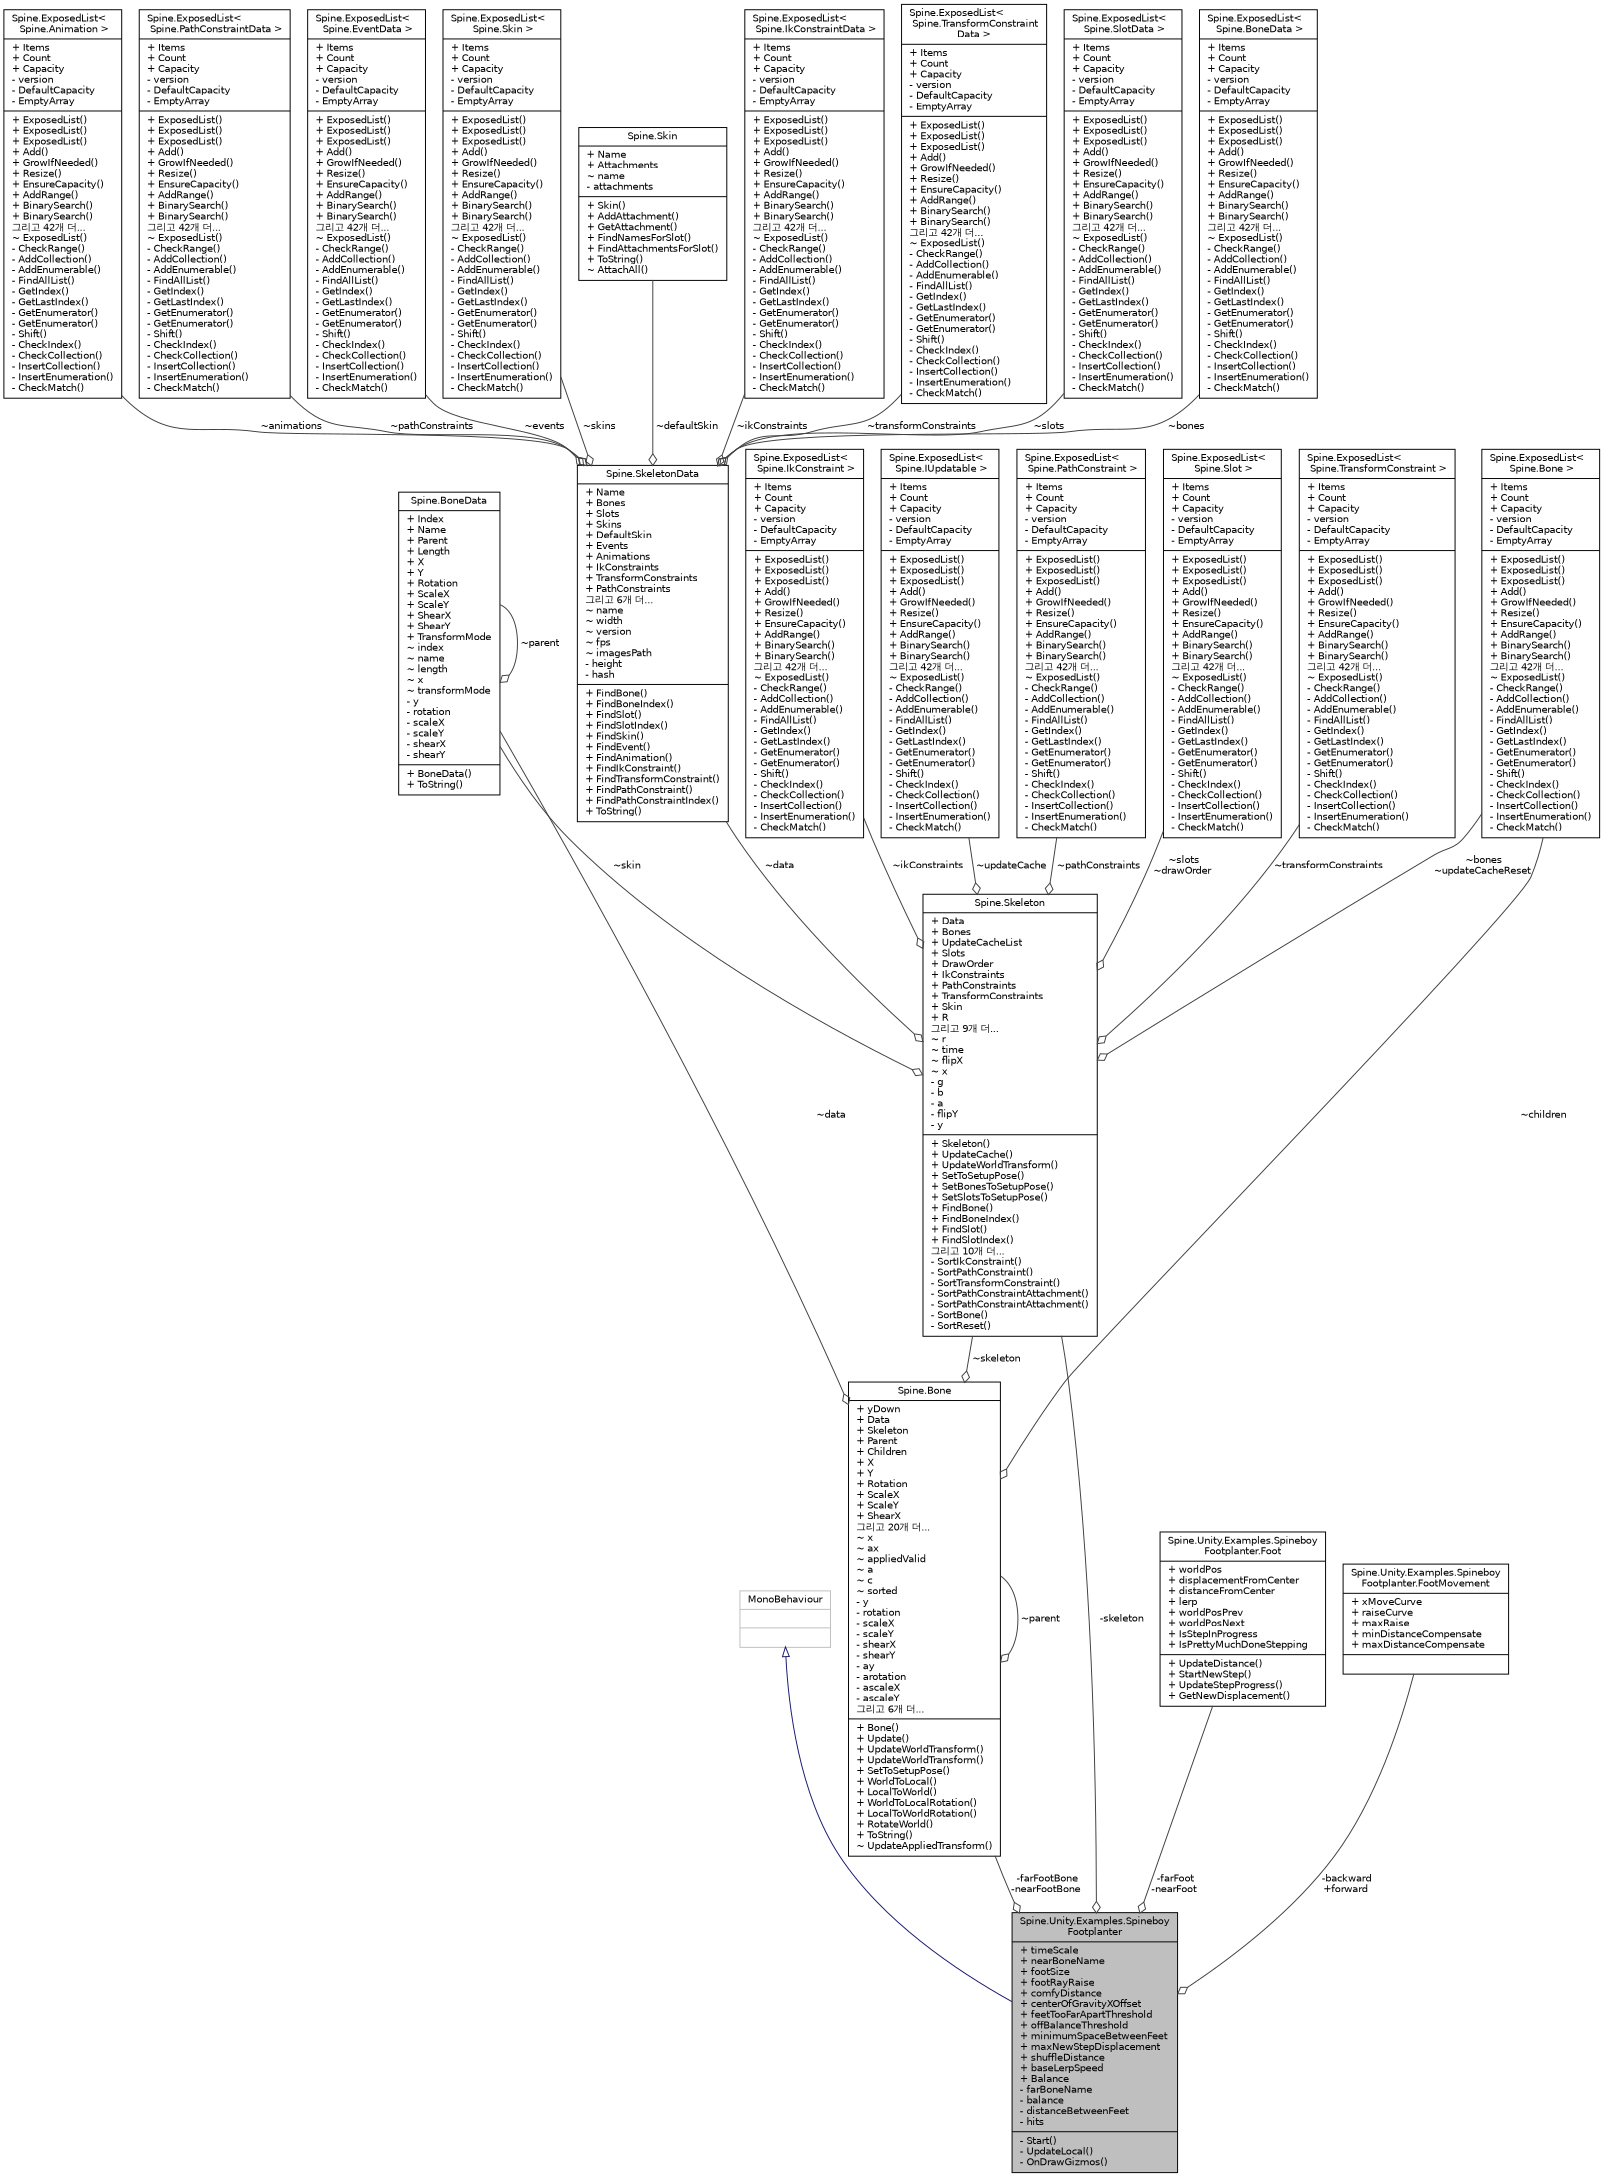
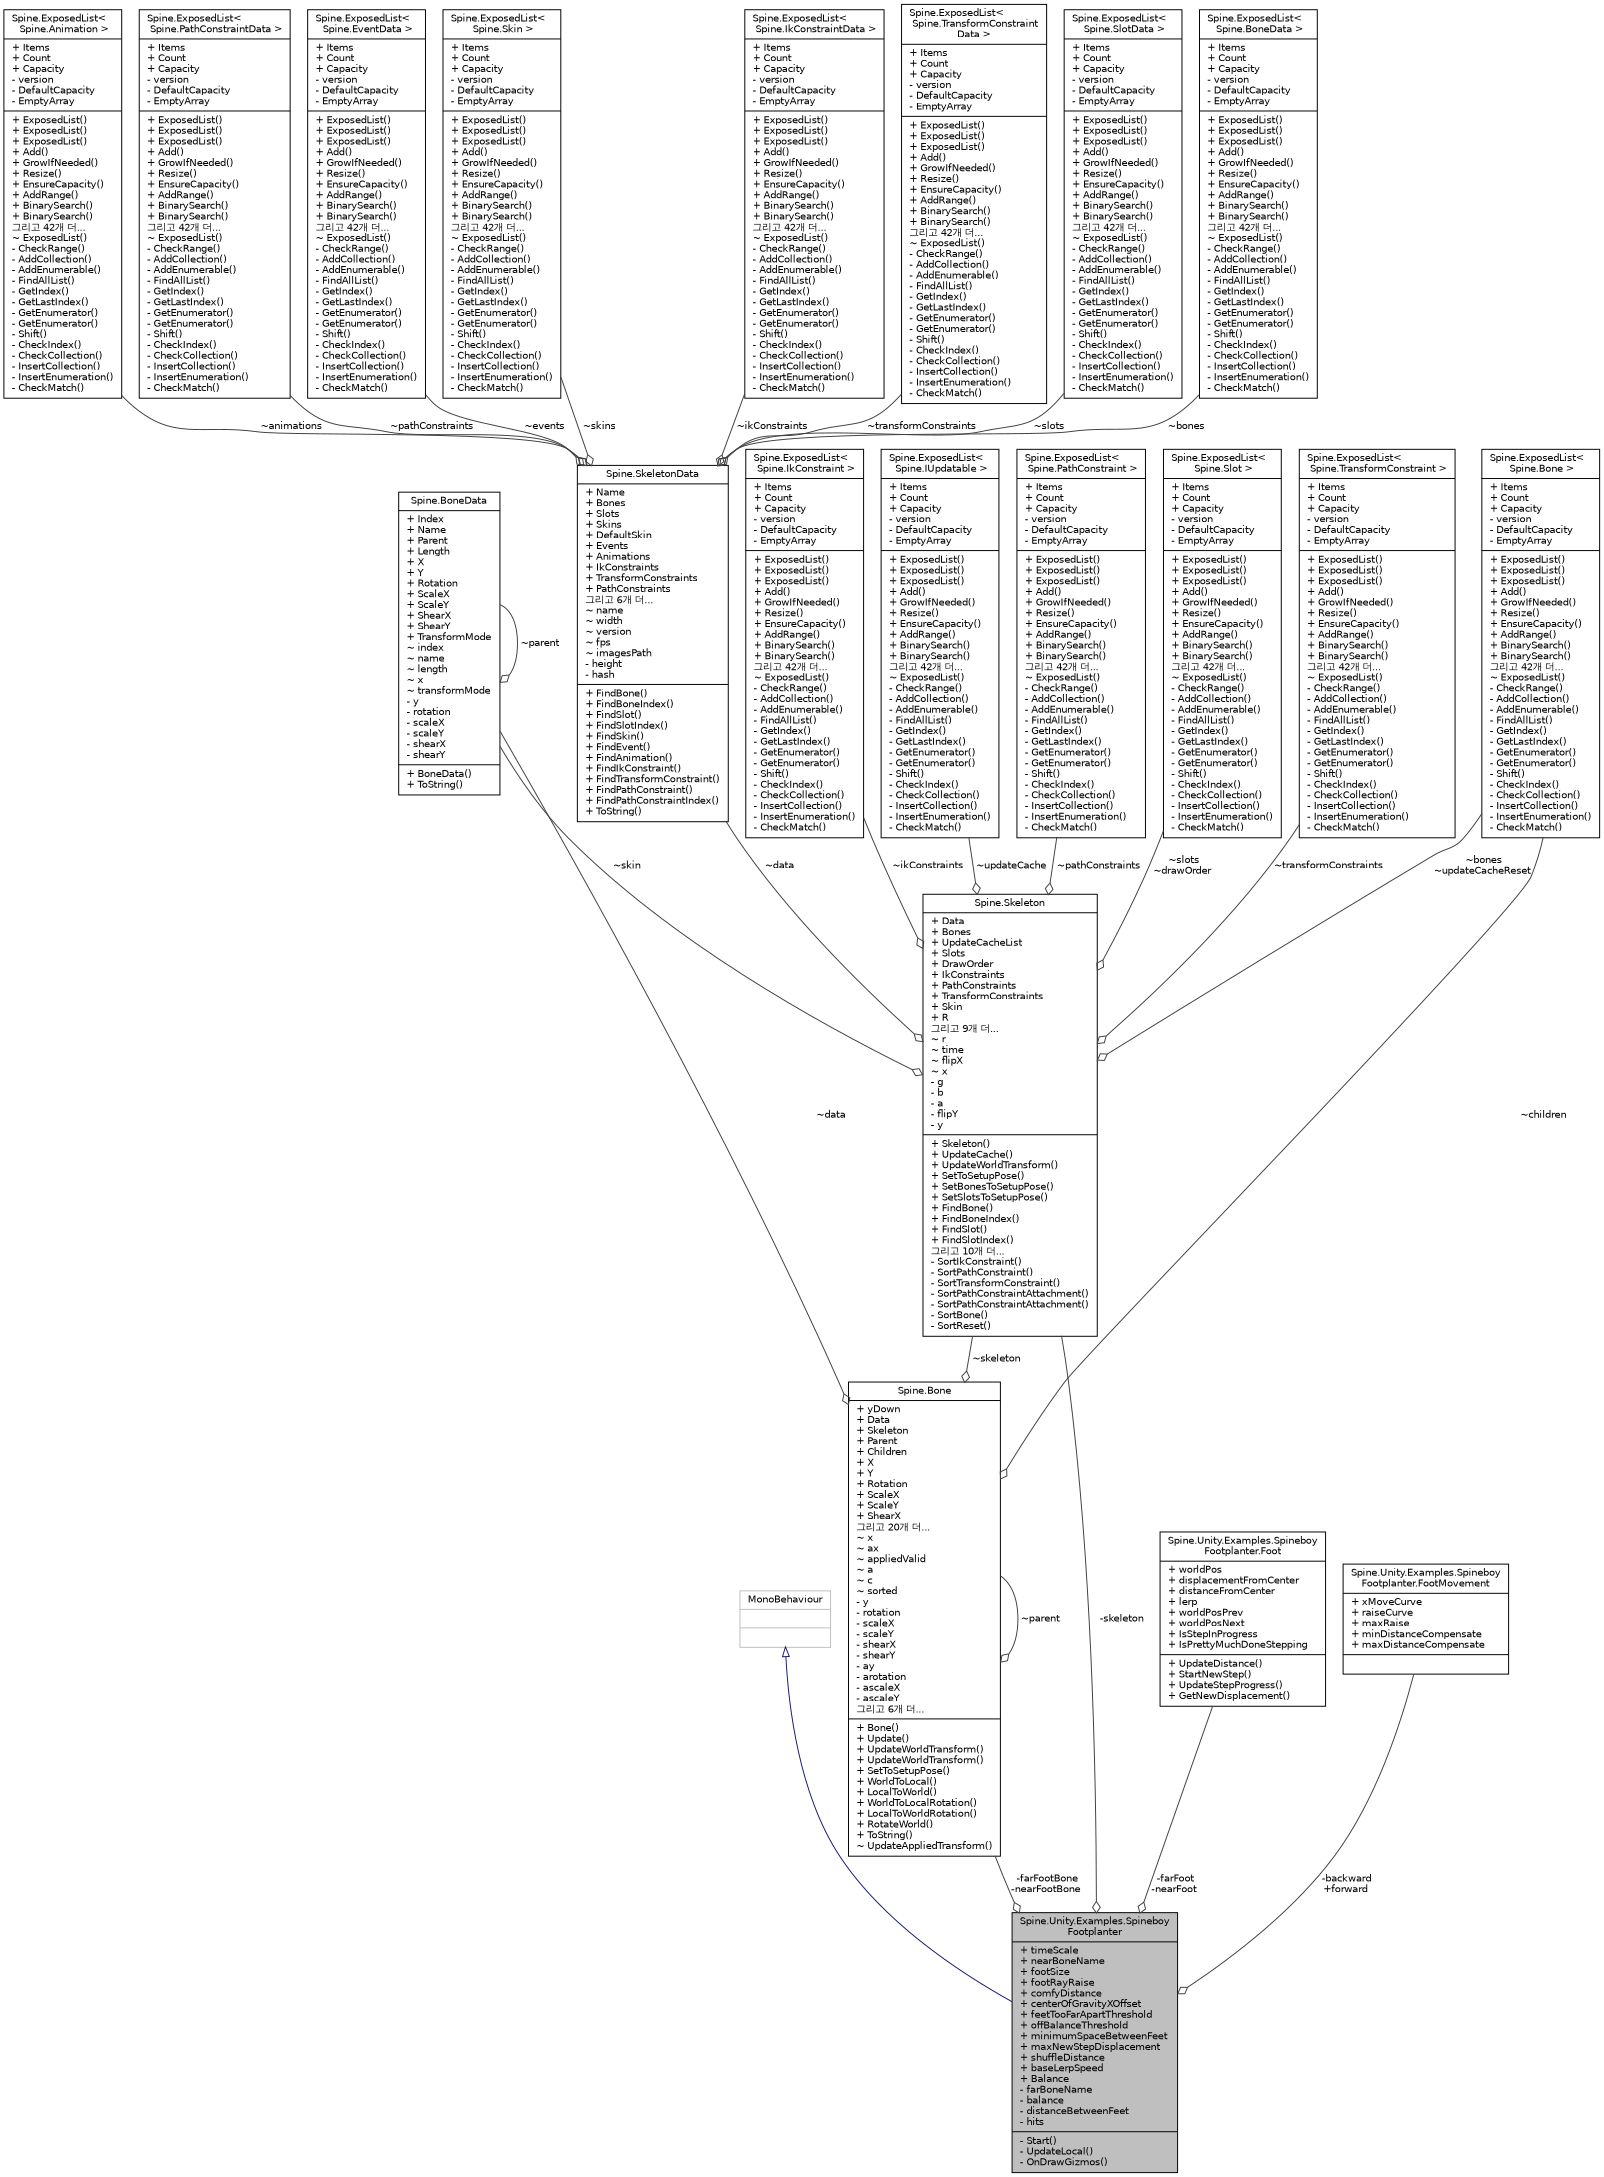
(653, 204) -> none
